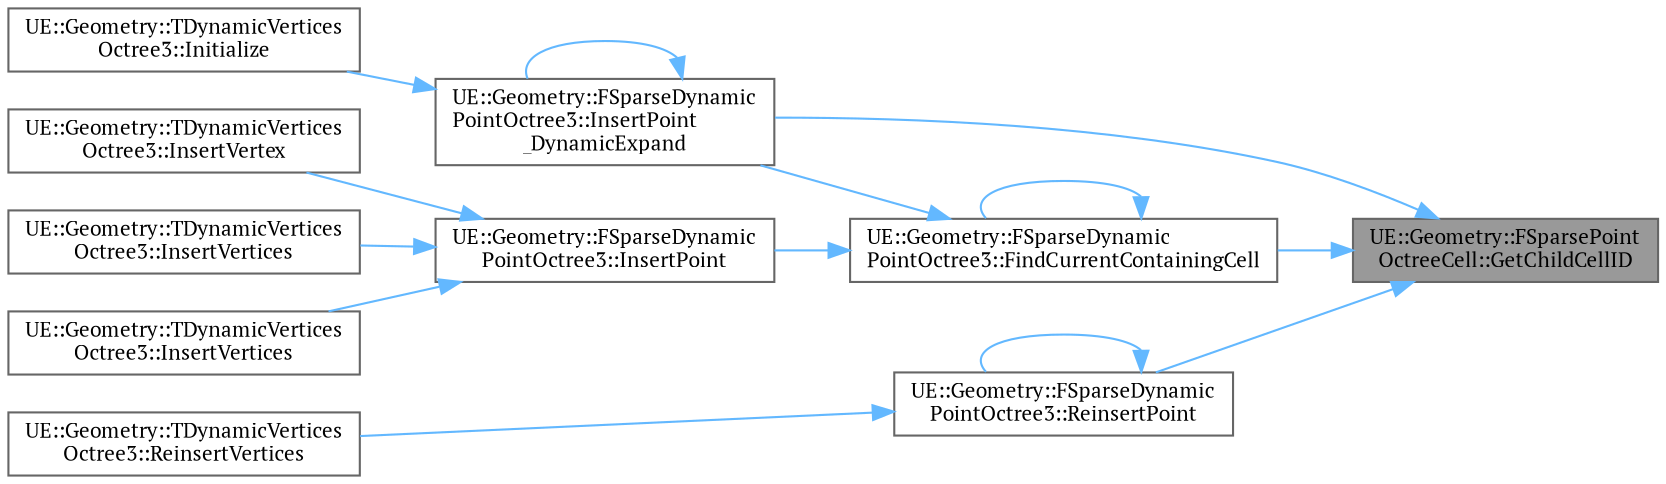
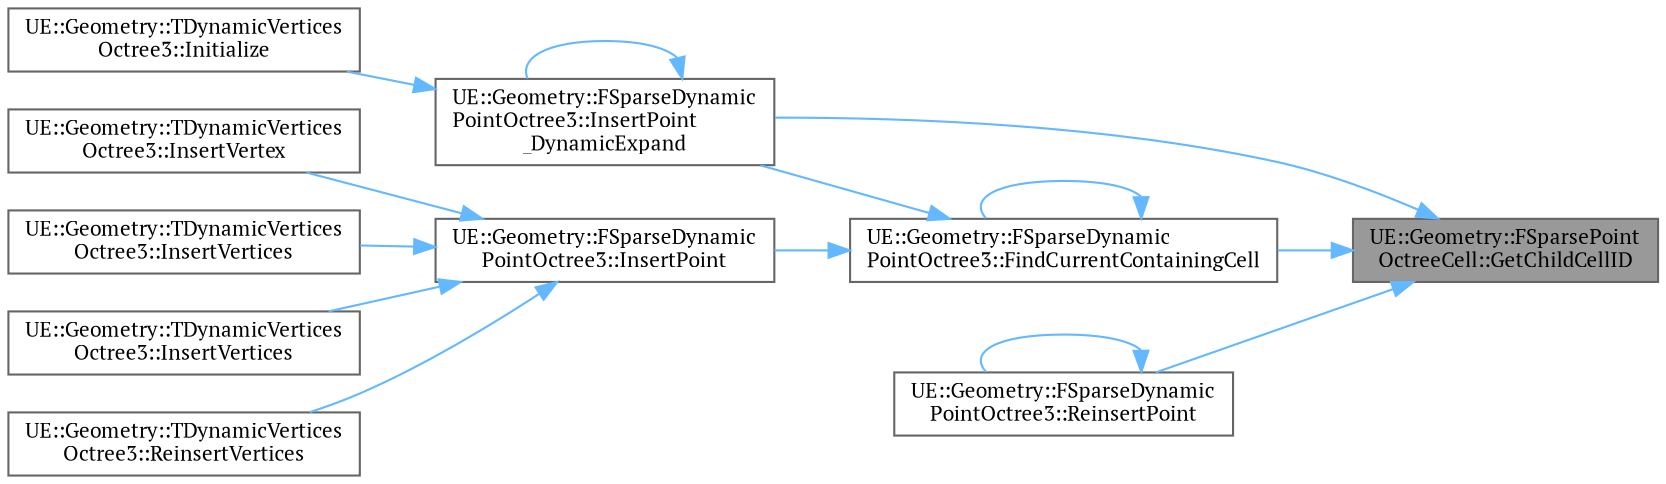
(616, 424) -> (428, 360)
